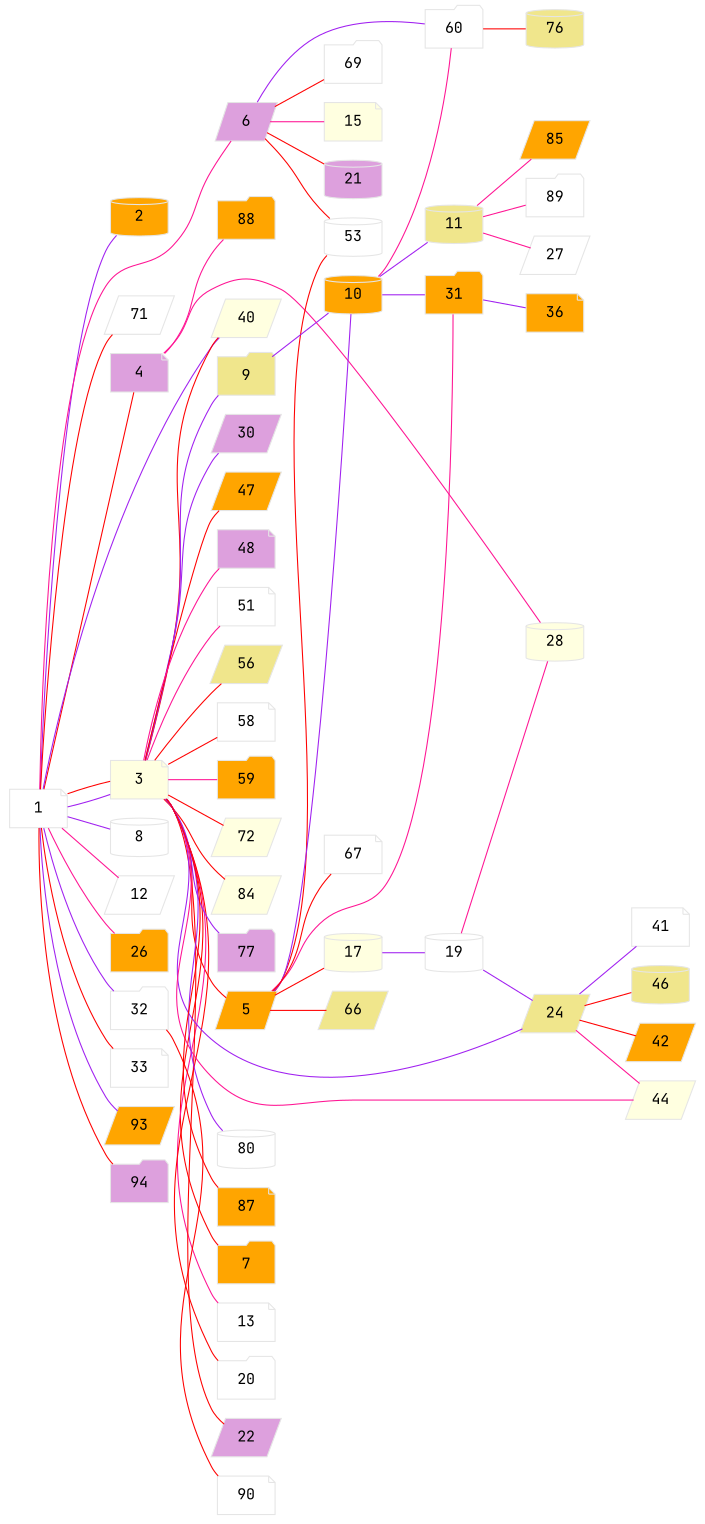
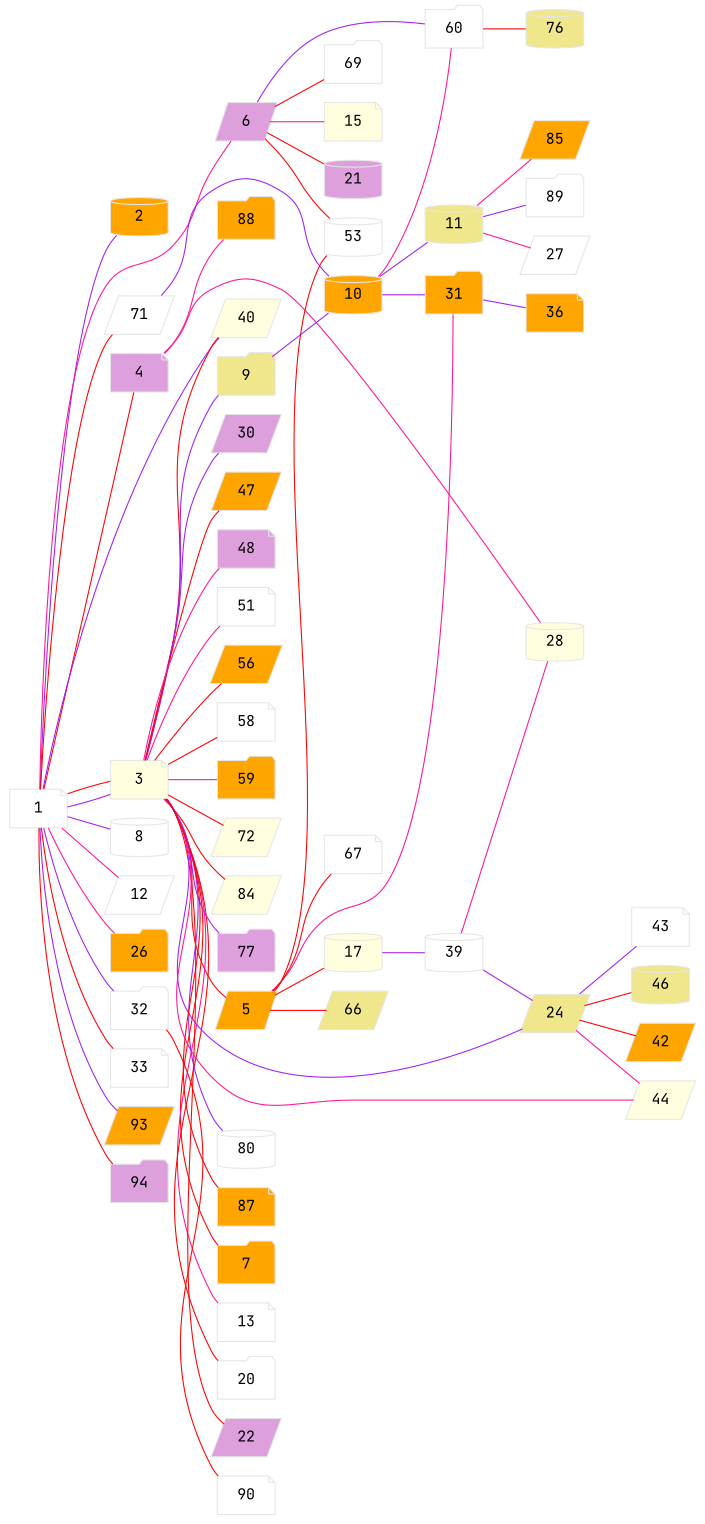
(504, 211) -> (504, 211)
(326, 655) -> (237, 180)
(246, 664) -> (246, 664)
(661, 927) -> (661, 927)
(454, 953) -> (454, 953)
